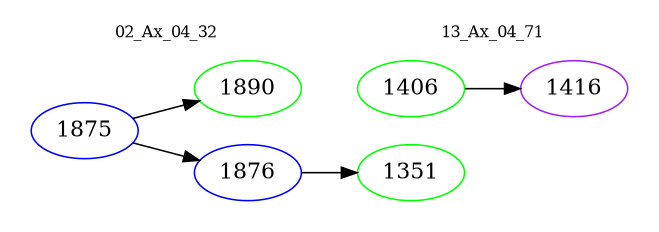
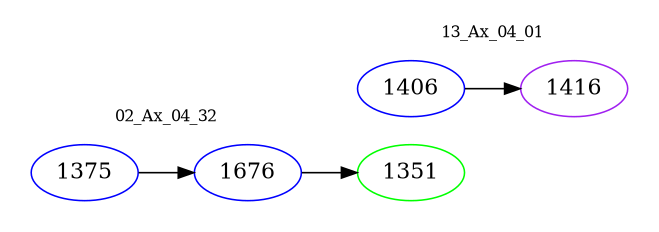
(493, 33) -> (493, 33)
(248, 89) -> none
(411, 89) -> (411, 89)
(85, 131) -> (85, 173)
(248, 173) -> (248, 173)
